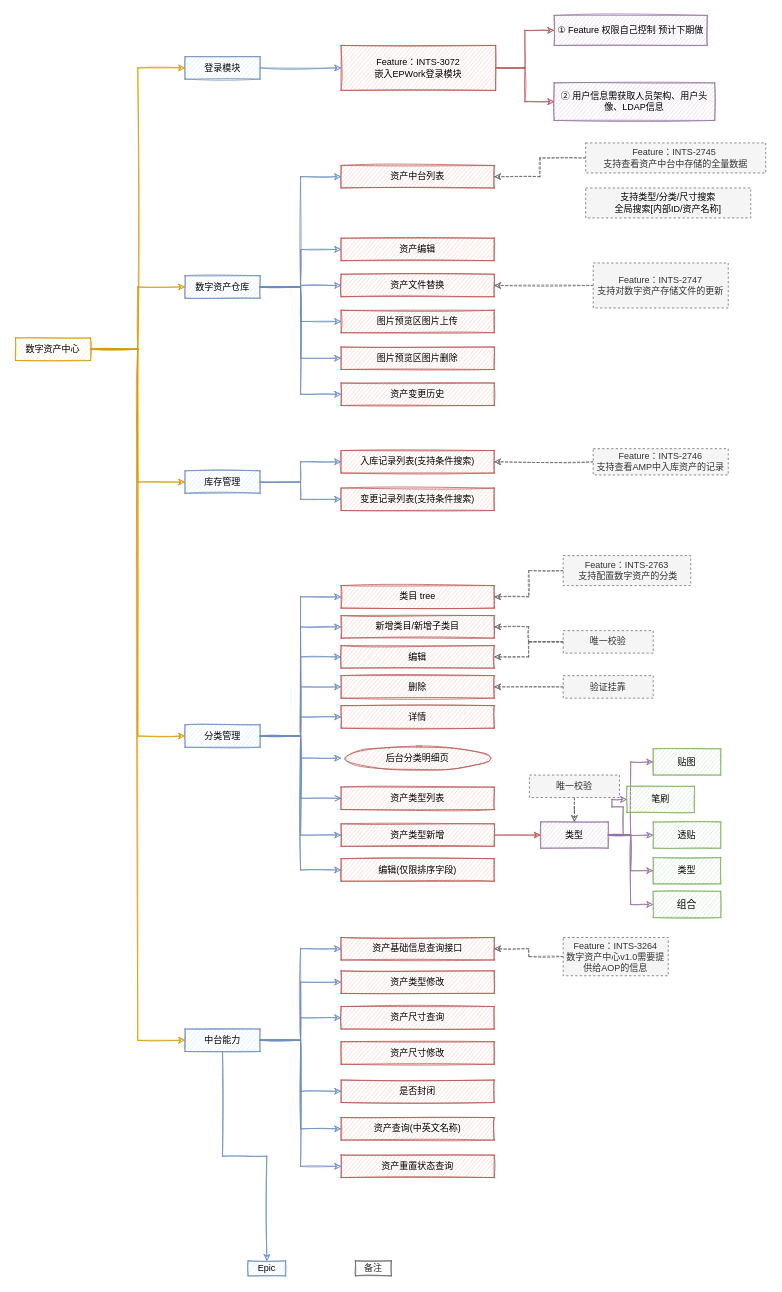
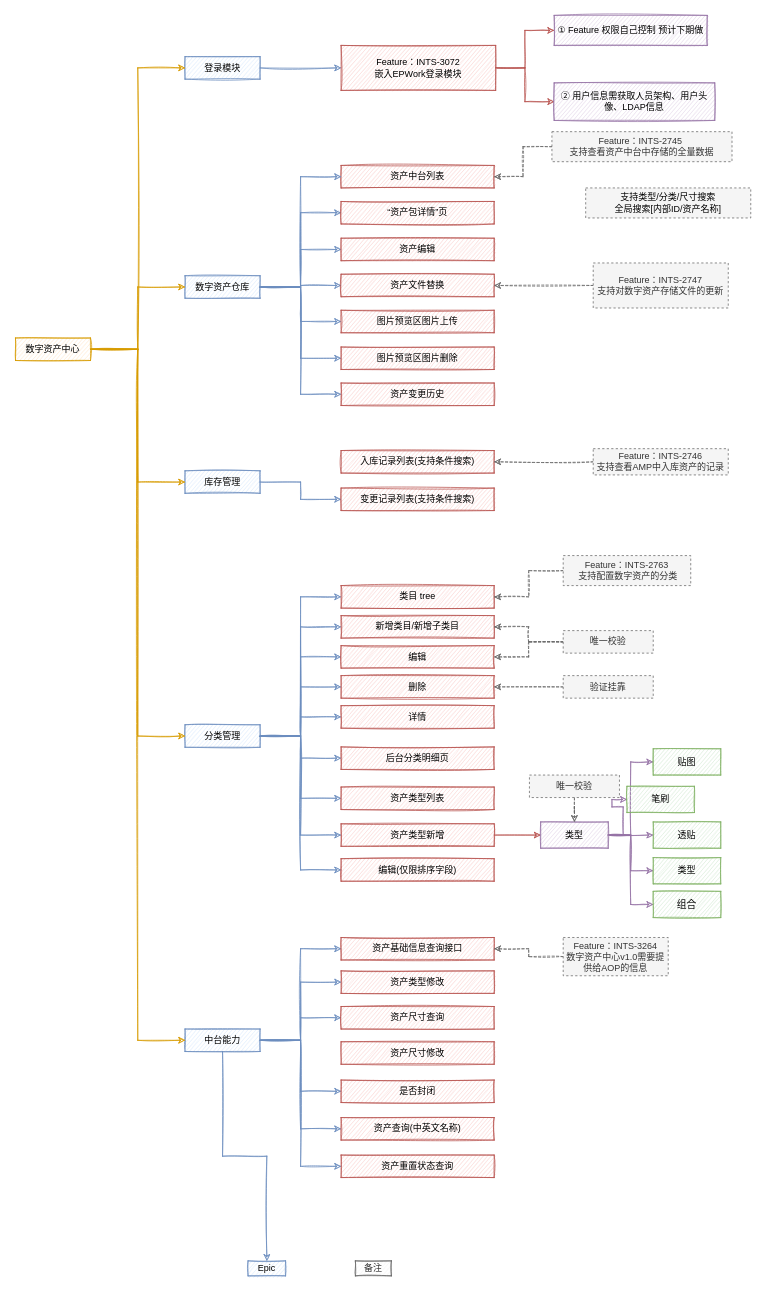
(675, 158) -> (642, 147)
none -> (319, 213)
none -> (417, 213)
(310, 462) -> none
(417, 758) -> (417, 758)
(336, 798) -> (334, 798)
